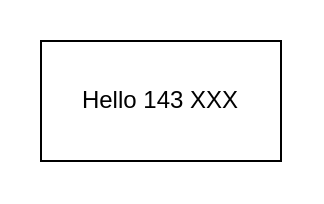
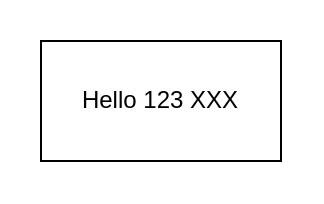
(161, 101) -> (161, 101)
